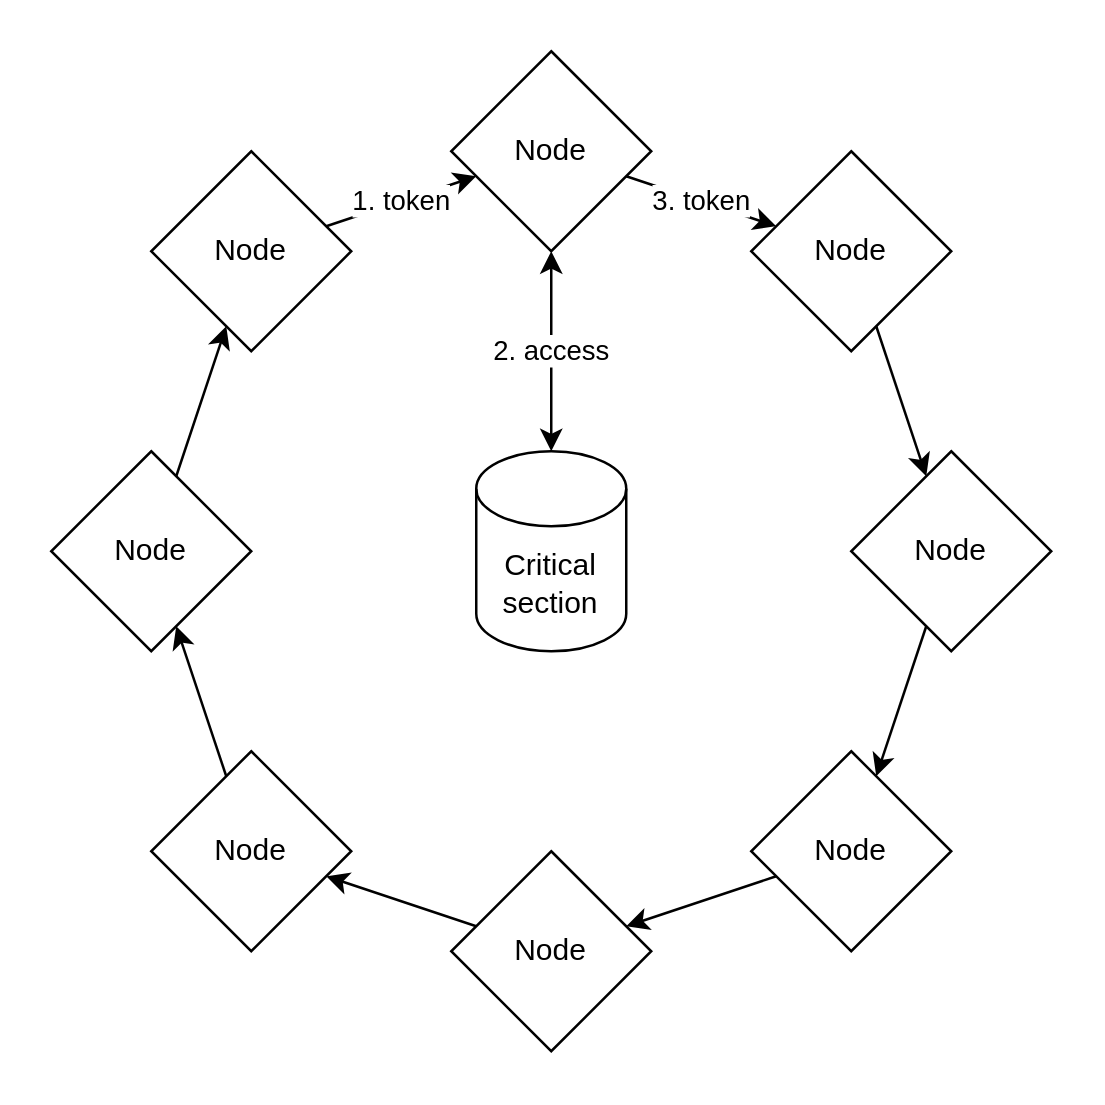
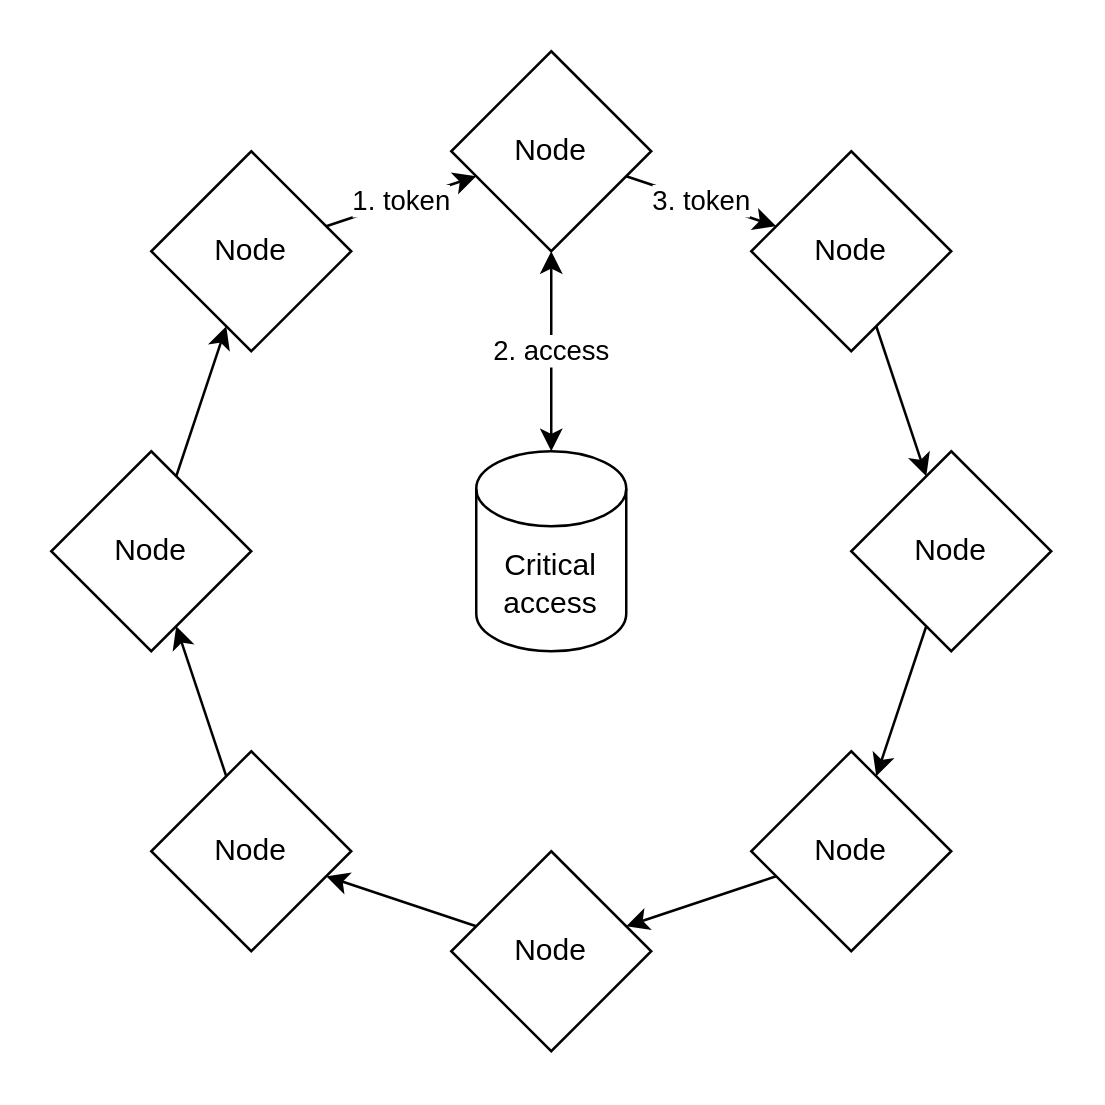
(551, 584) -> (551, 584)
